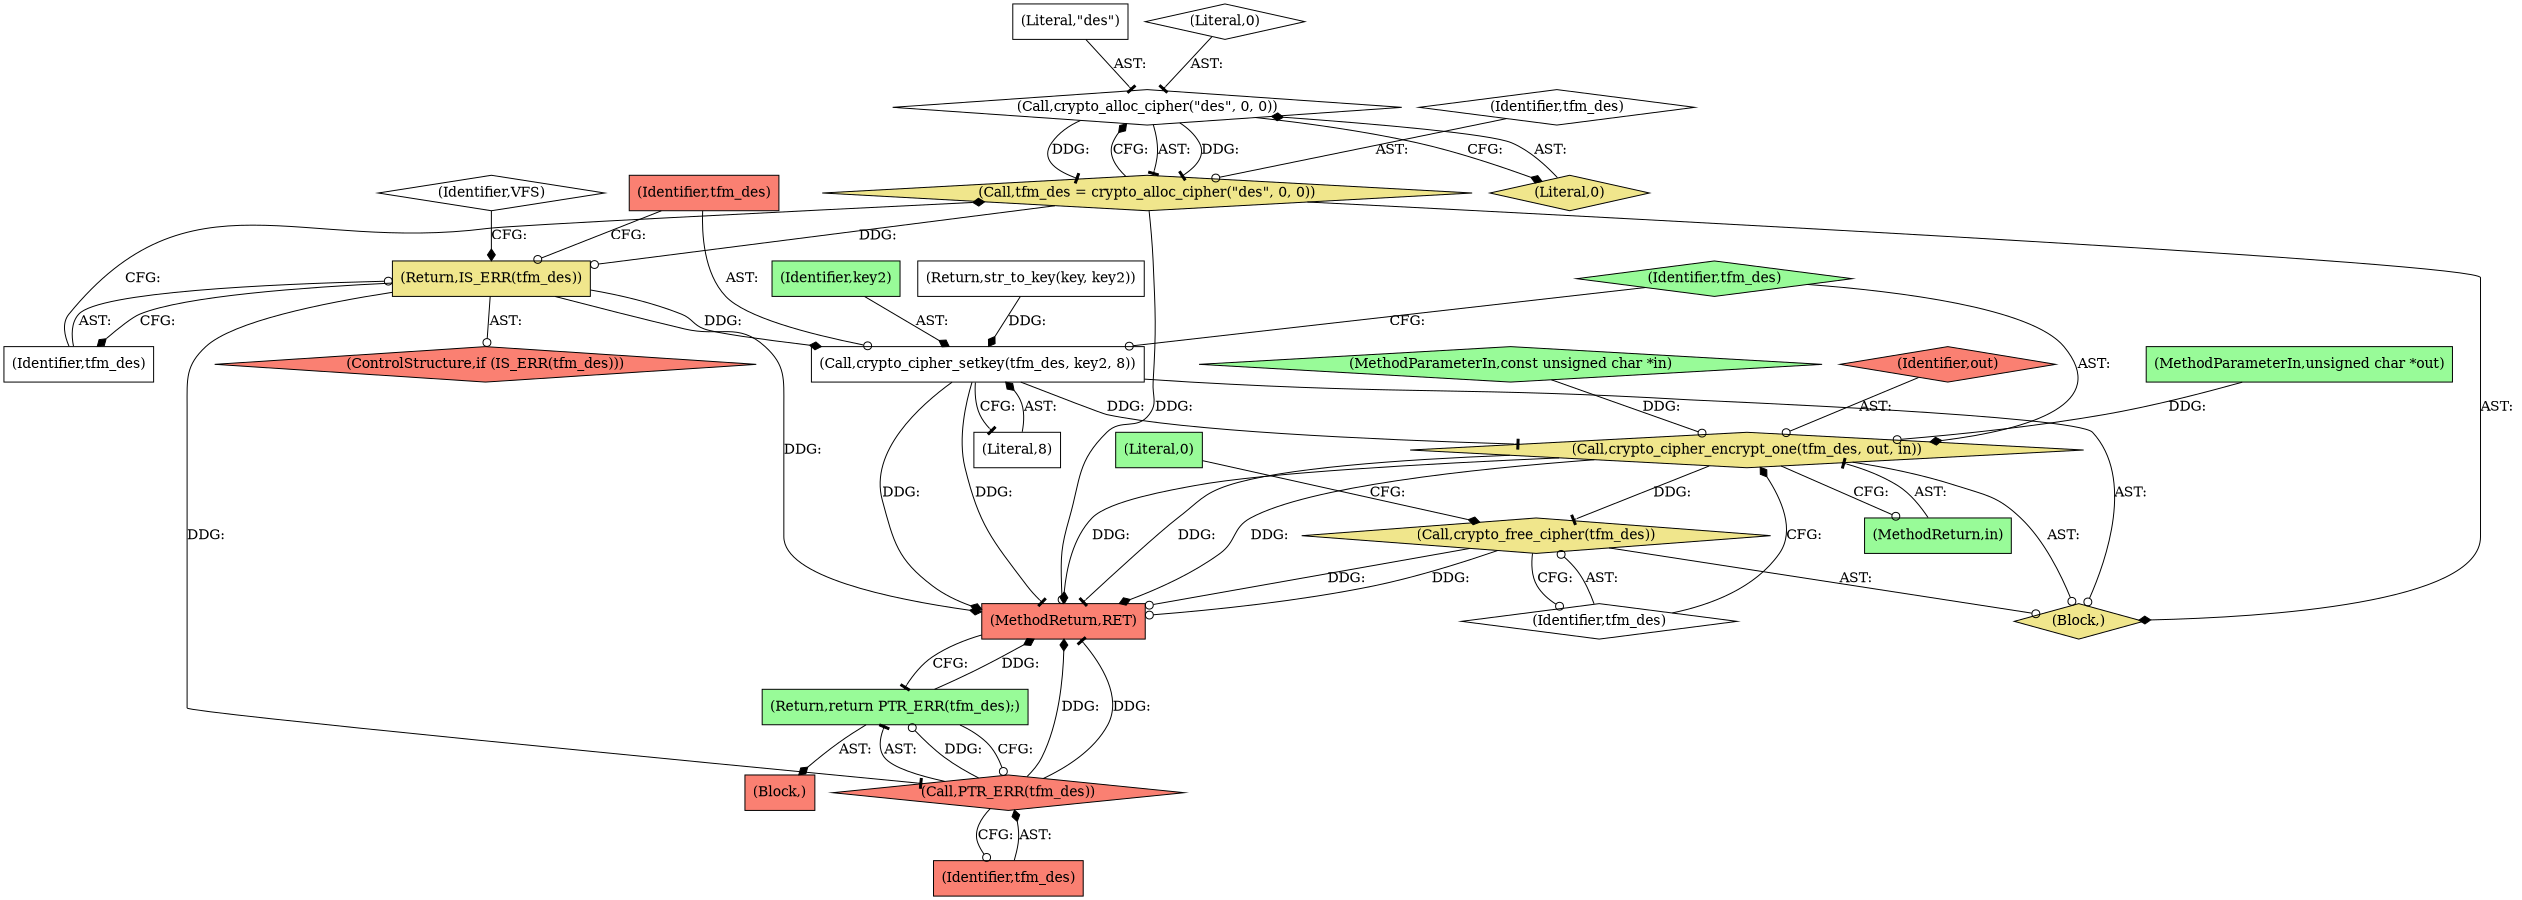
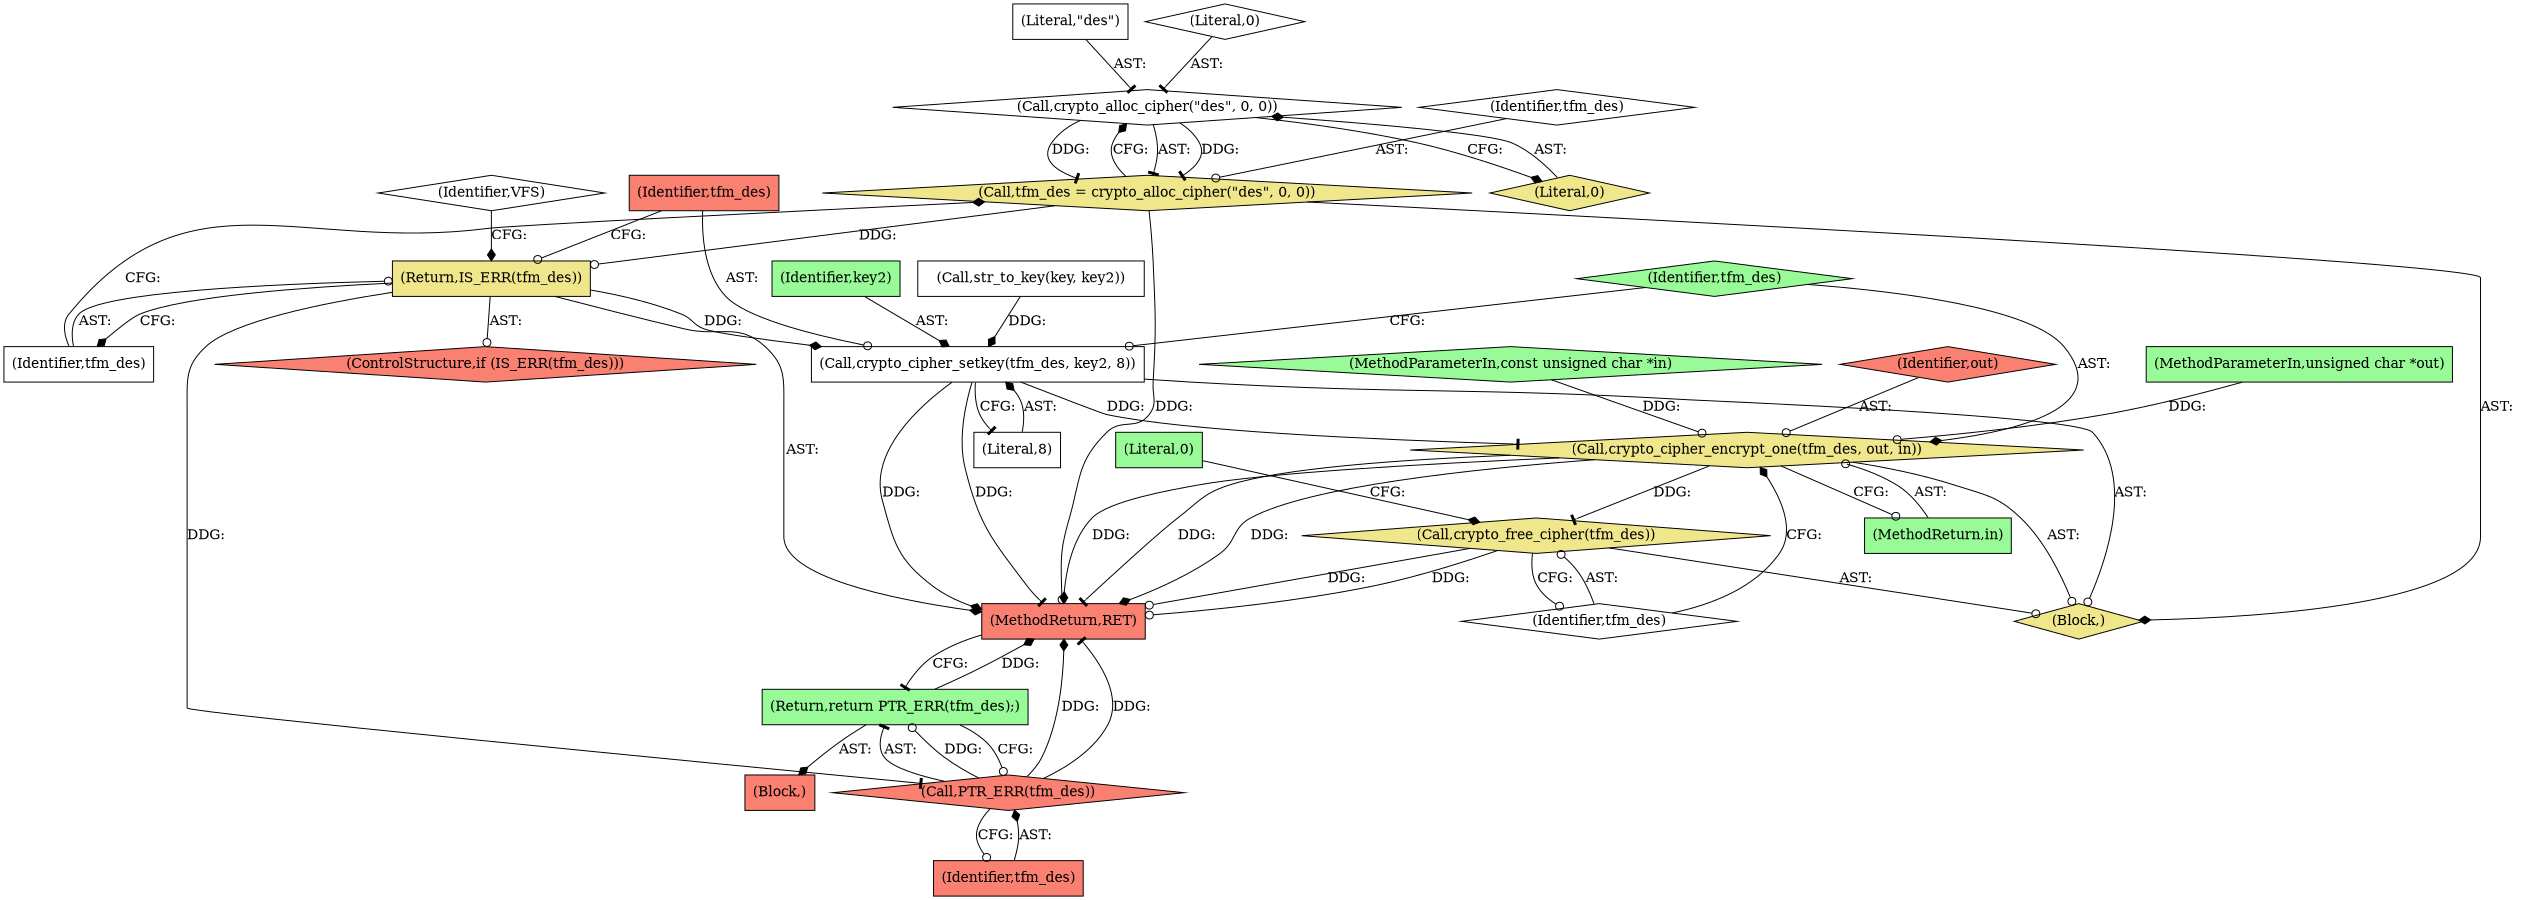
(1031, 279) -> (1031, 279)
(805, 450) -> (805, 450)
(1893, 483) -> (1893, 483)
